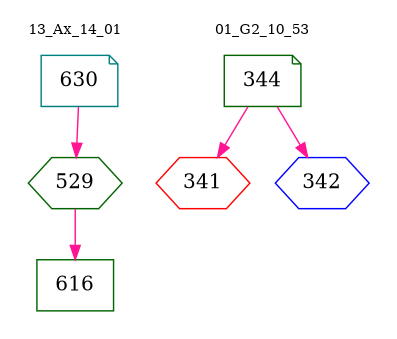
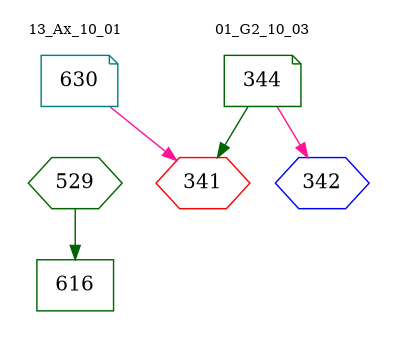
(75, 31) -> (75, 31)
(263, 31) -> (263, 31)
(78, 125) -> (124, 118)
(236, 126) -> (236, 126)
(75, 227) -> (75, 227)
